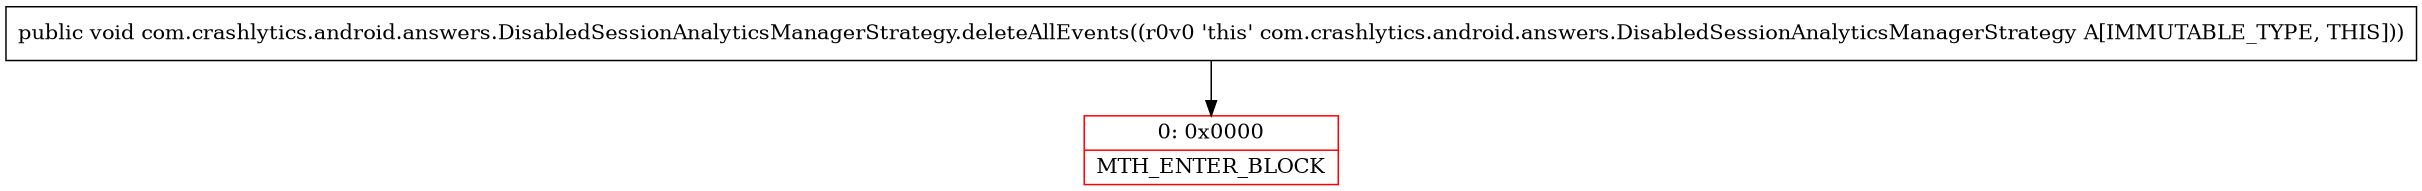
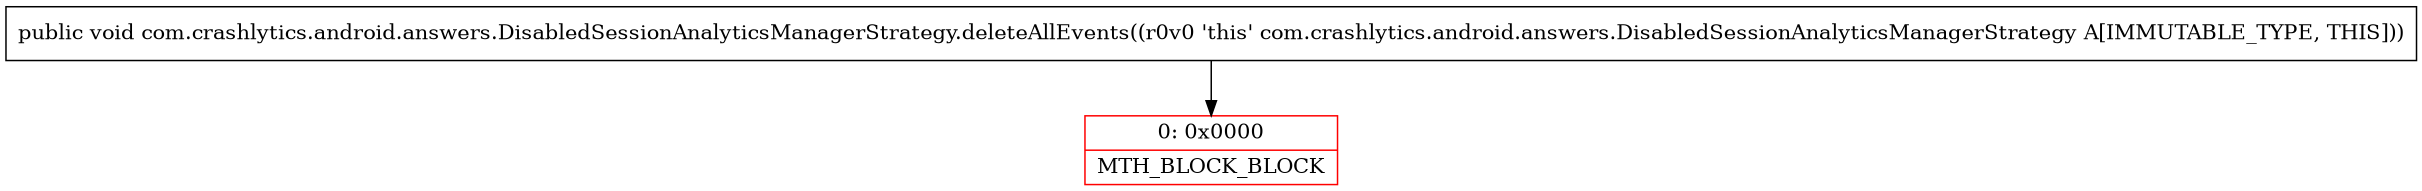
(1211, 167) -> (1211, 167)
